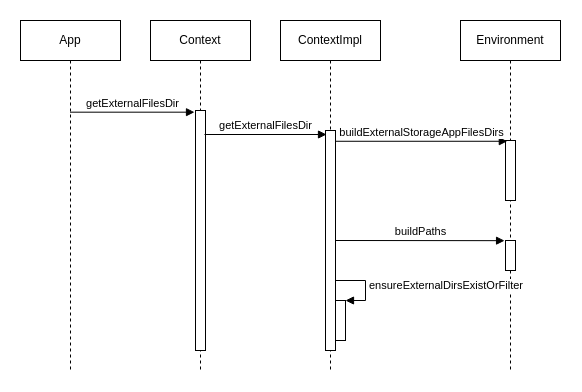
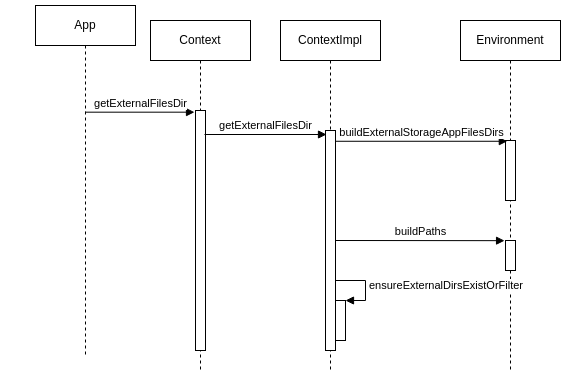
(71, 196) -> (86, 181)
